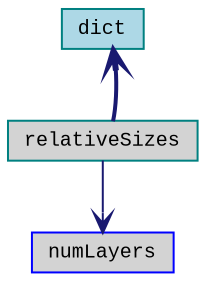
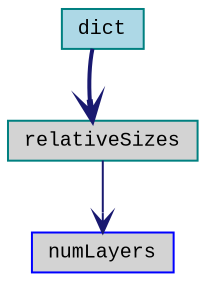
(116, 95) -> (90, 75)
